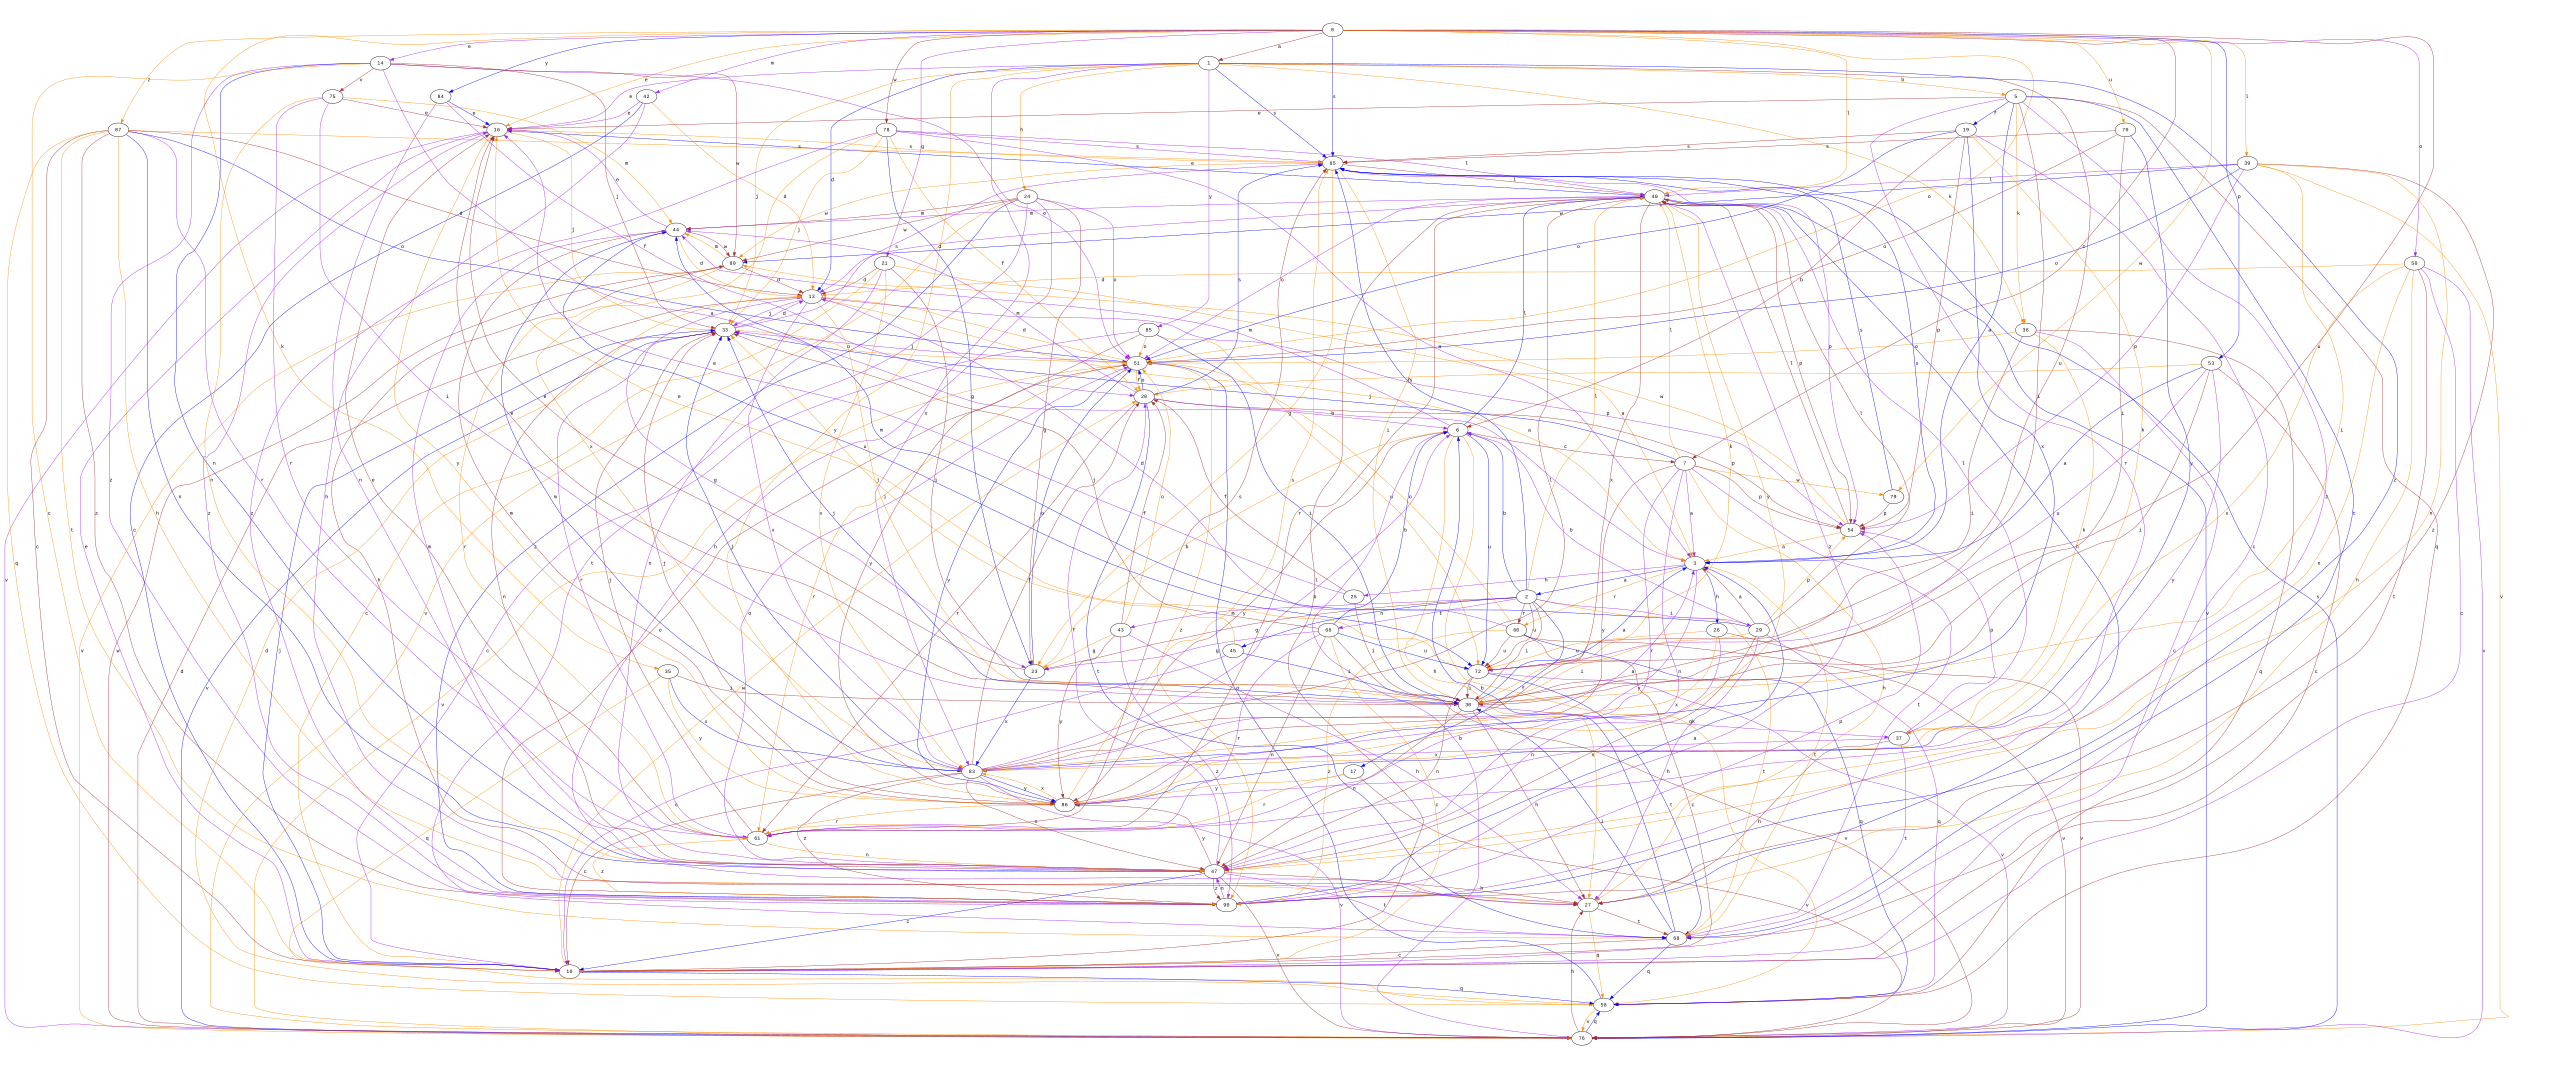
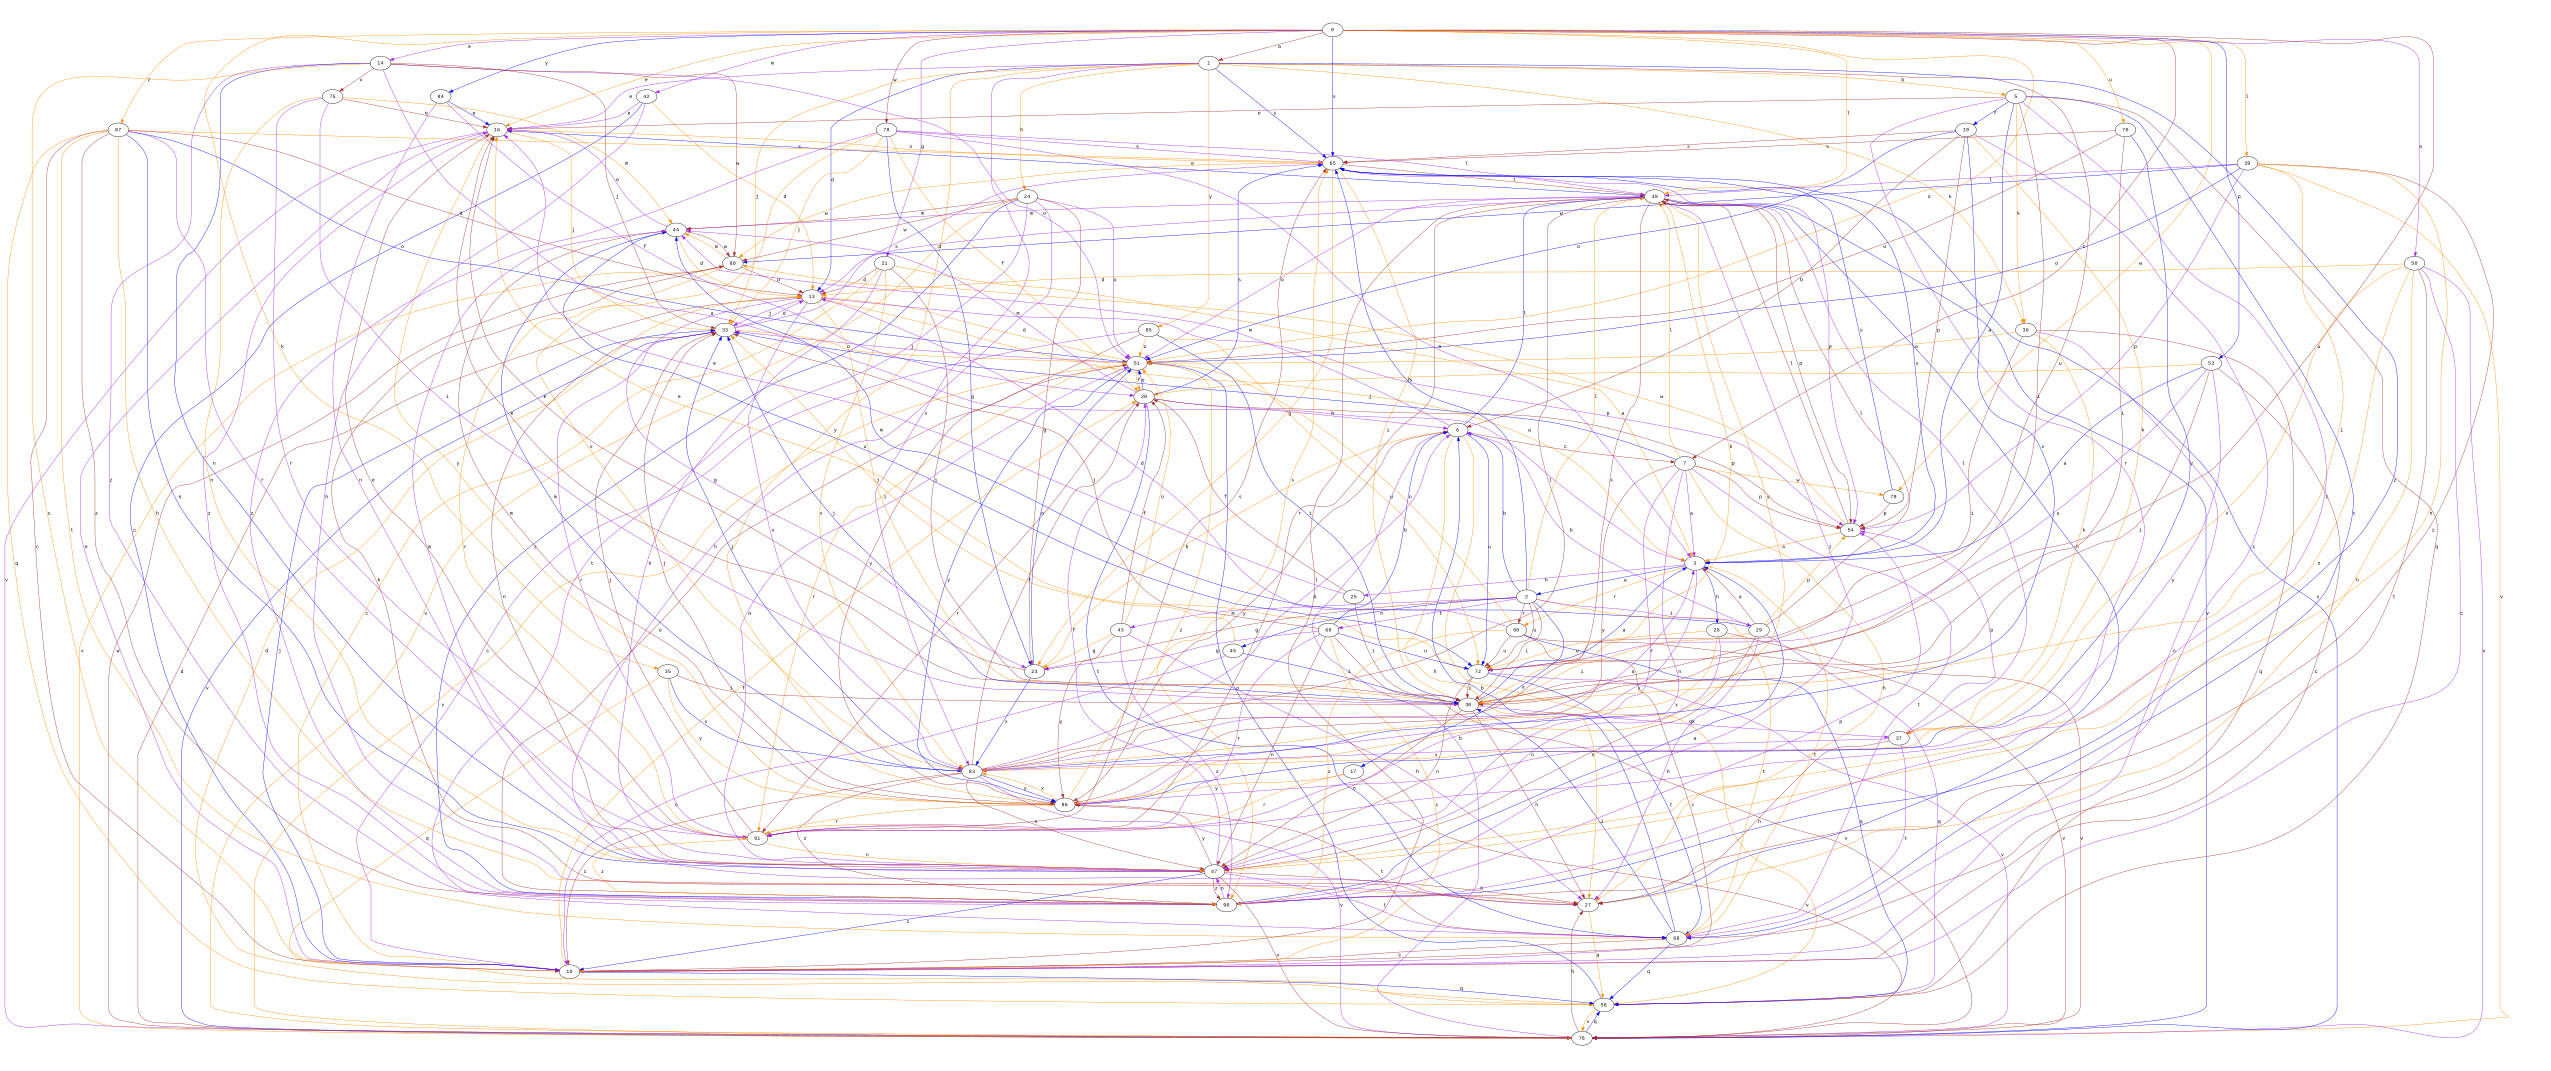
(1209, 212) -> (1209, 212)
(744, 688) -> (744, 688)
(1630, 921) -> (1373, 871)
